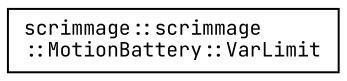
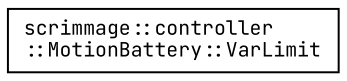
(173, 41) -> (173, 41)
